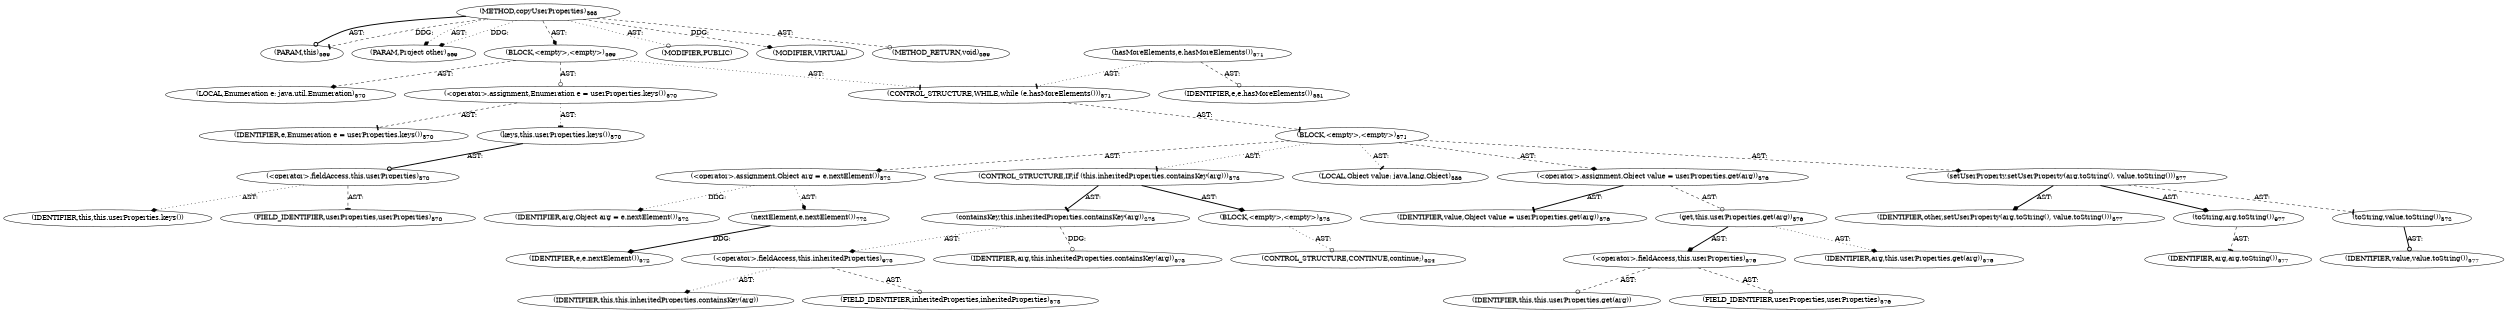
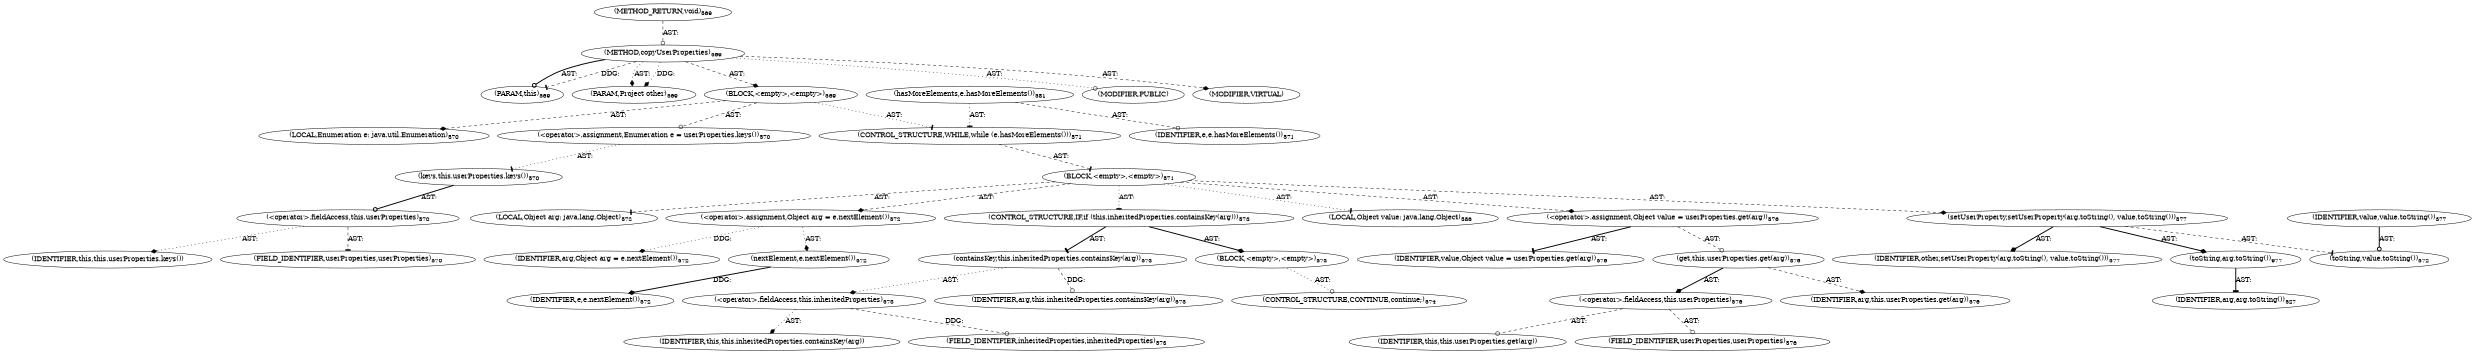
(592, 12) -> (716, 53)
(742, 32) -> (663, 31)
(701, 33) -> (1111, 74)
(984, 53) -> (706, 12)
(1258, 53) -> (1040, 94)
(1318, 94) -> (1289, 135)
(334, 136) -> none
none -> (564, 218)
(861, 218) -> (861, 259)
(1150, 218) -> (1147, 259)
(1798, 218) -> (1795, 259)
(2406, 237) -> (2379, 237)
(1822, 238) -> (1814, 279)
(2234, 238) -> (2236, 279)
(887, 259) -> (888, 300)
(1429, 259) -> (1430, 300)
(2283, 259) -> (2291, 300)
(2474, 259) -> (2441, 218)
(895, 280) -> (955, 321)
